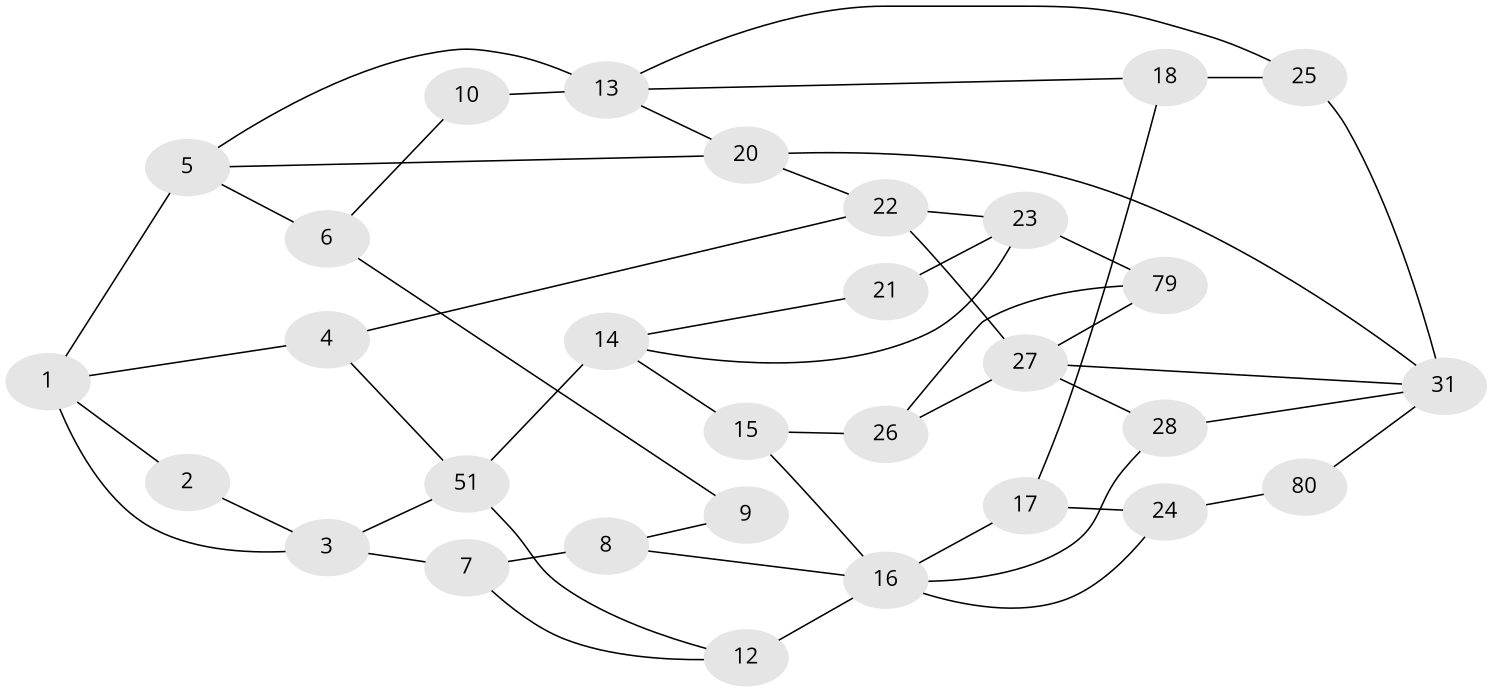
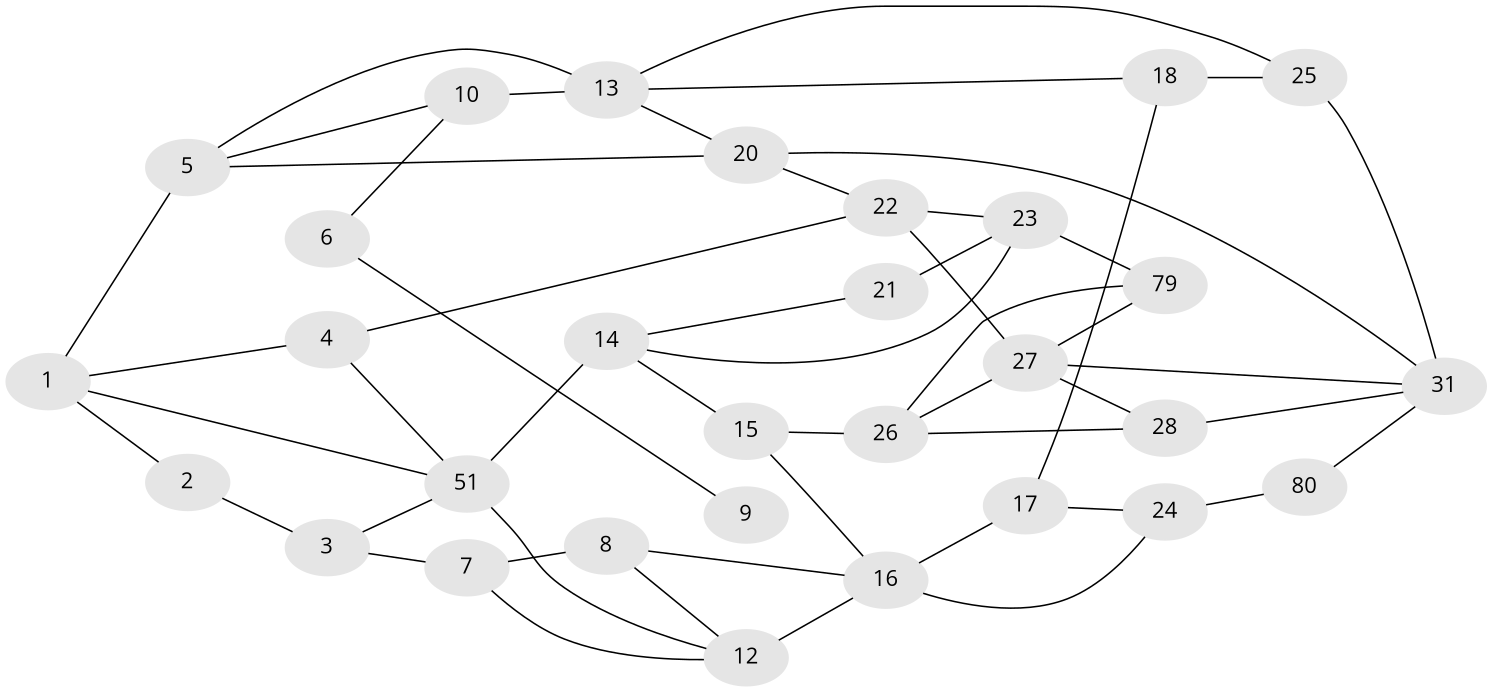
(258, 203) -> (327, 132)
(145, 524) -> (258, 433)
(677, 531) -> (676, 602)
(1058, 553) -> (1026, 431)
